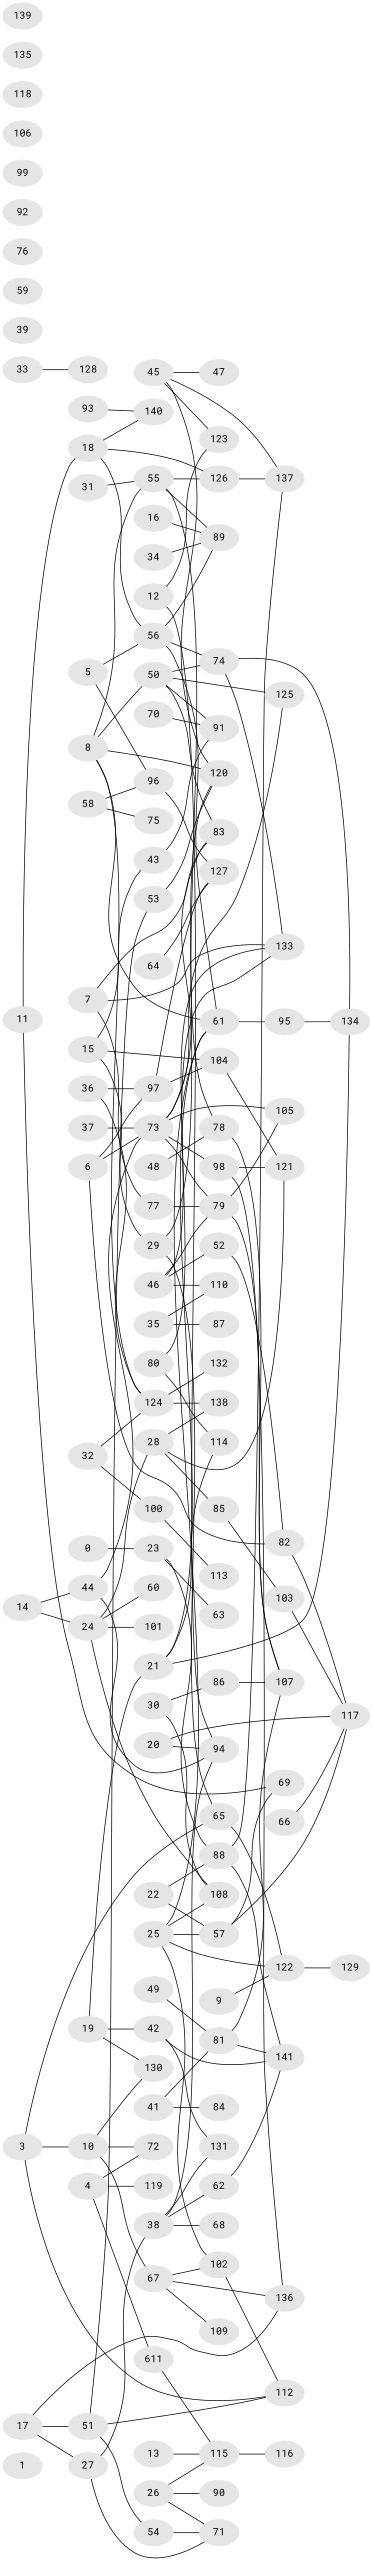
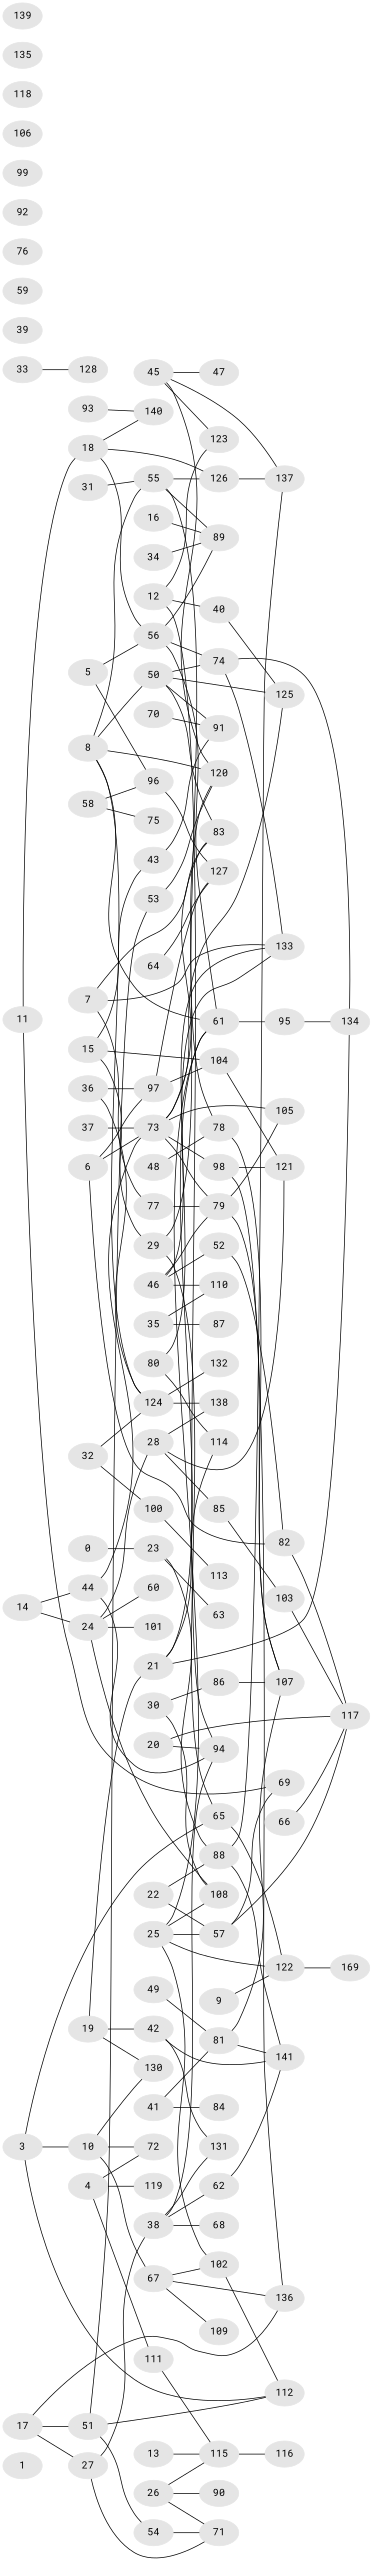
none -> (219, 610)
(350, 1968) -> (350, 1968)
(154, 2359) -> (154, 2359)
